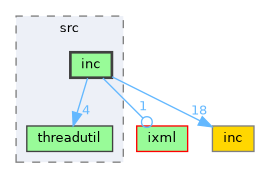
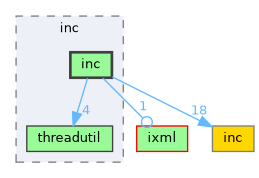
(70, 29) -> (70, 29)
